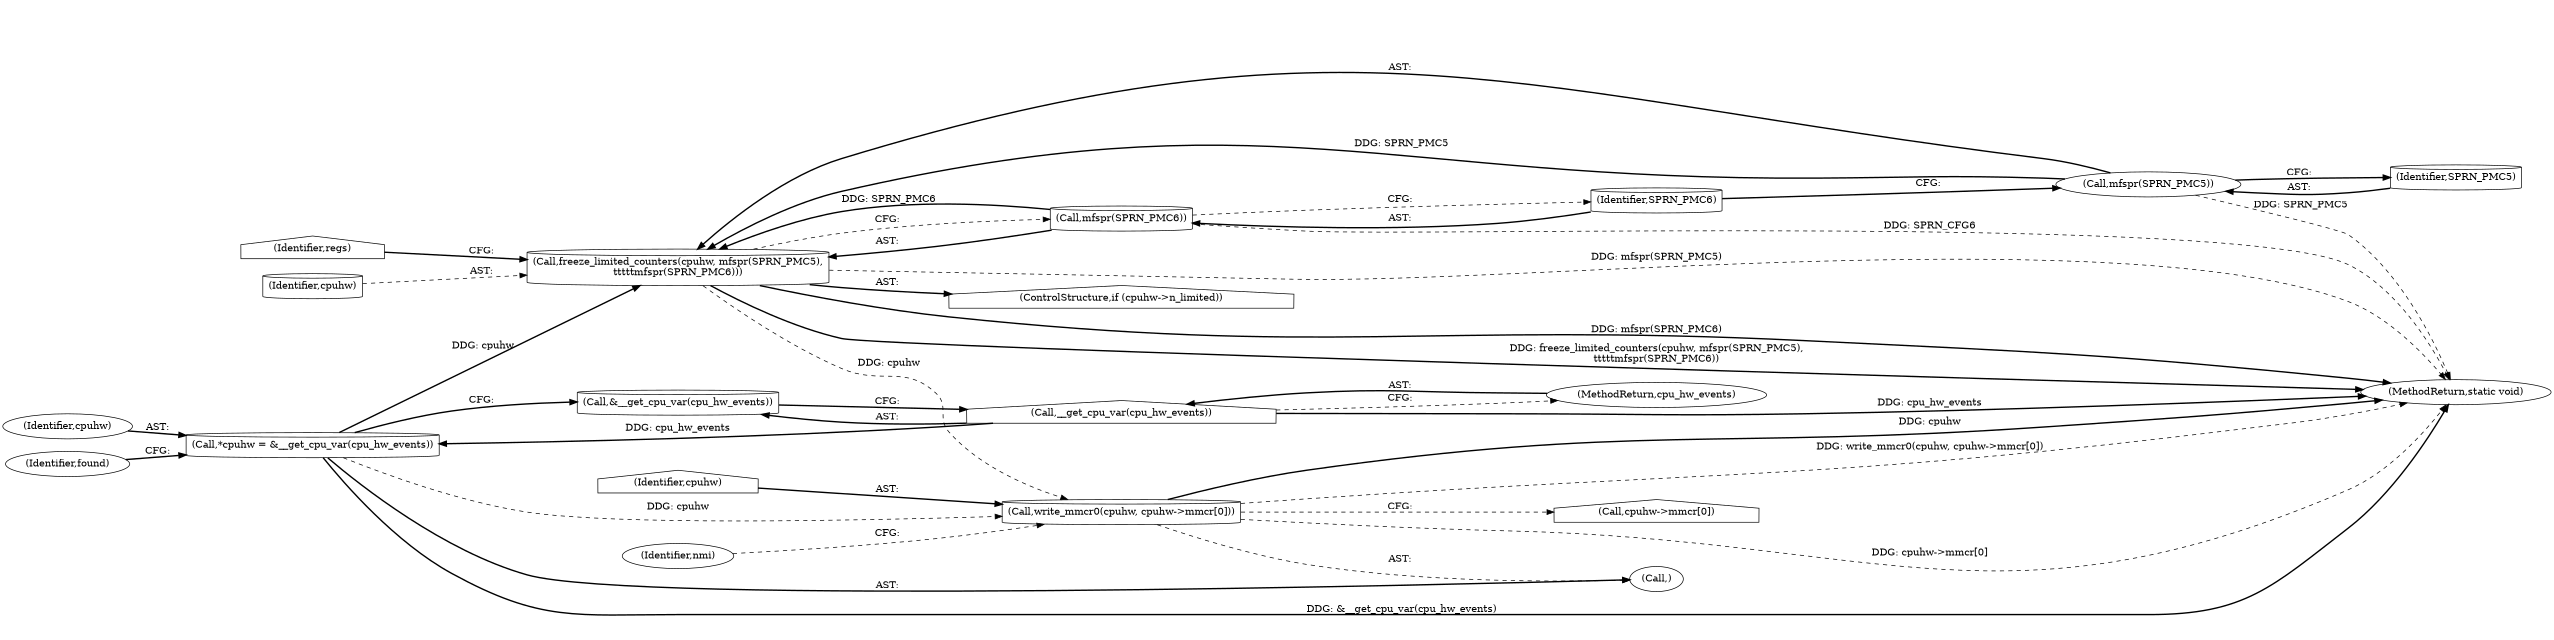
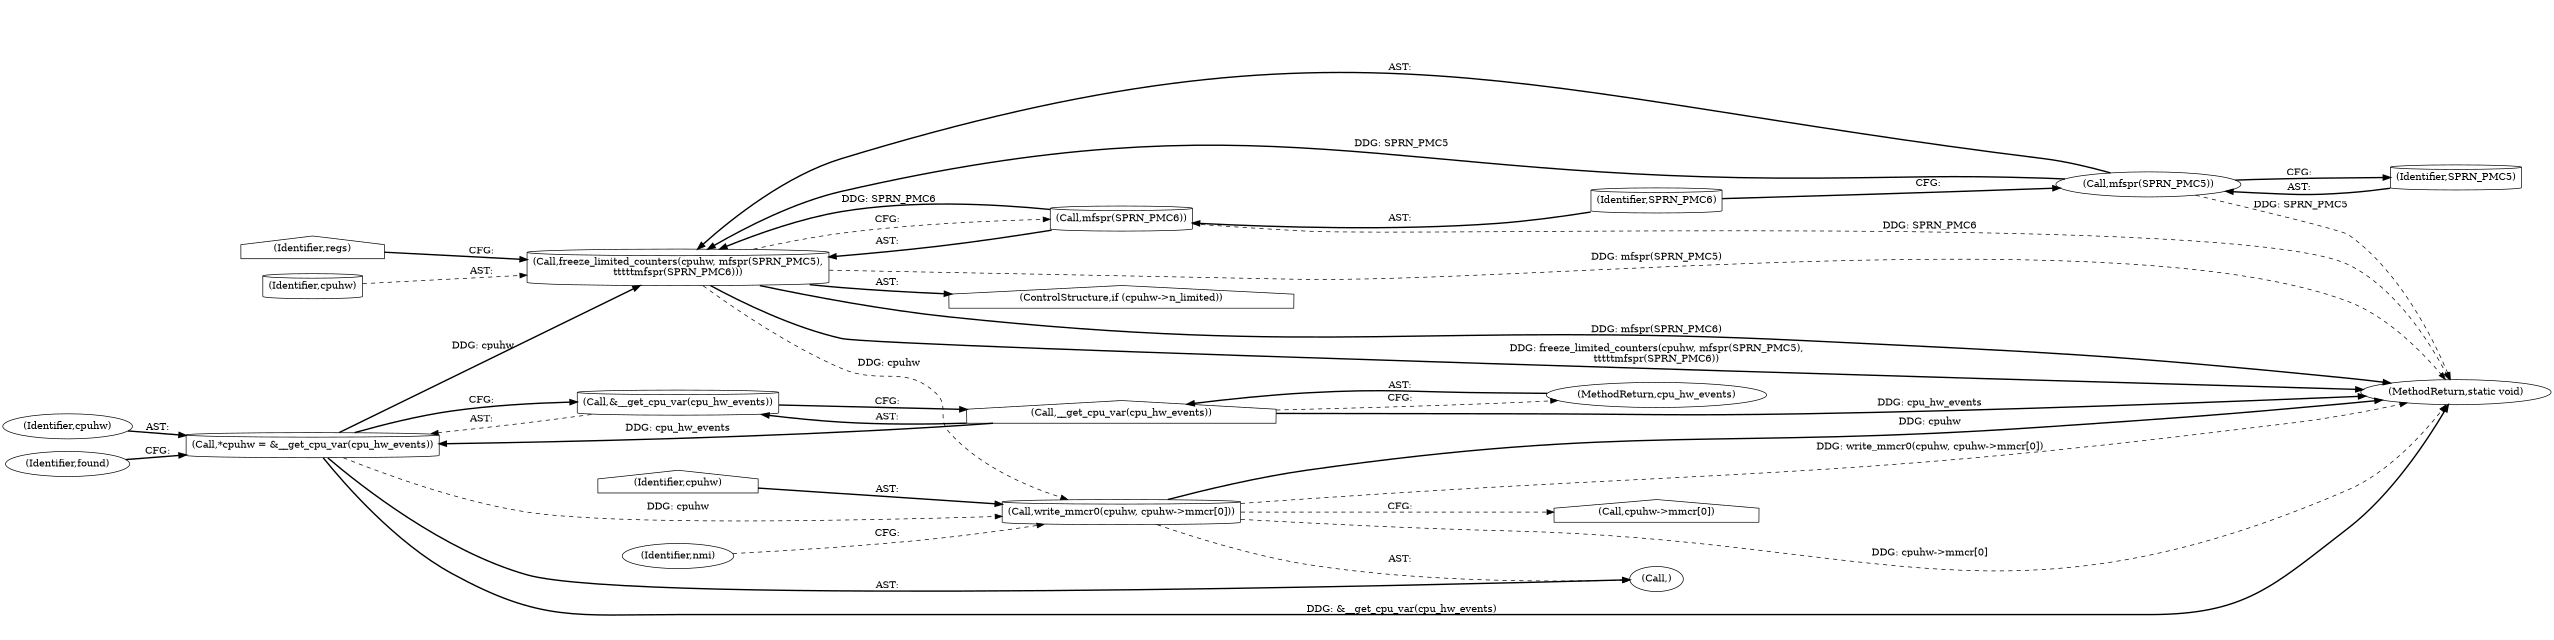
(1388, 207) -> none
(1930, 226) -> (1930, 226)
none -> (515, 424)
